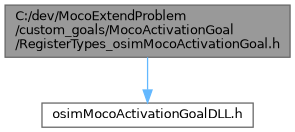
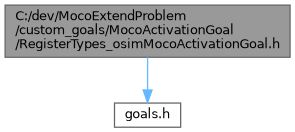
(148, 115) -> (148, 115)
